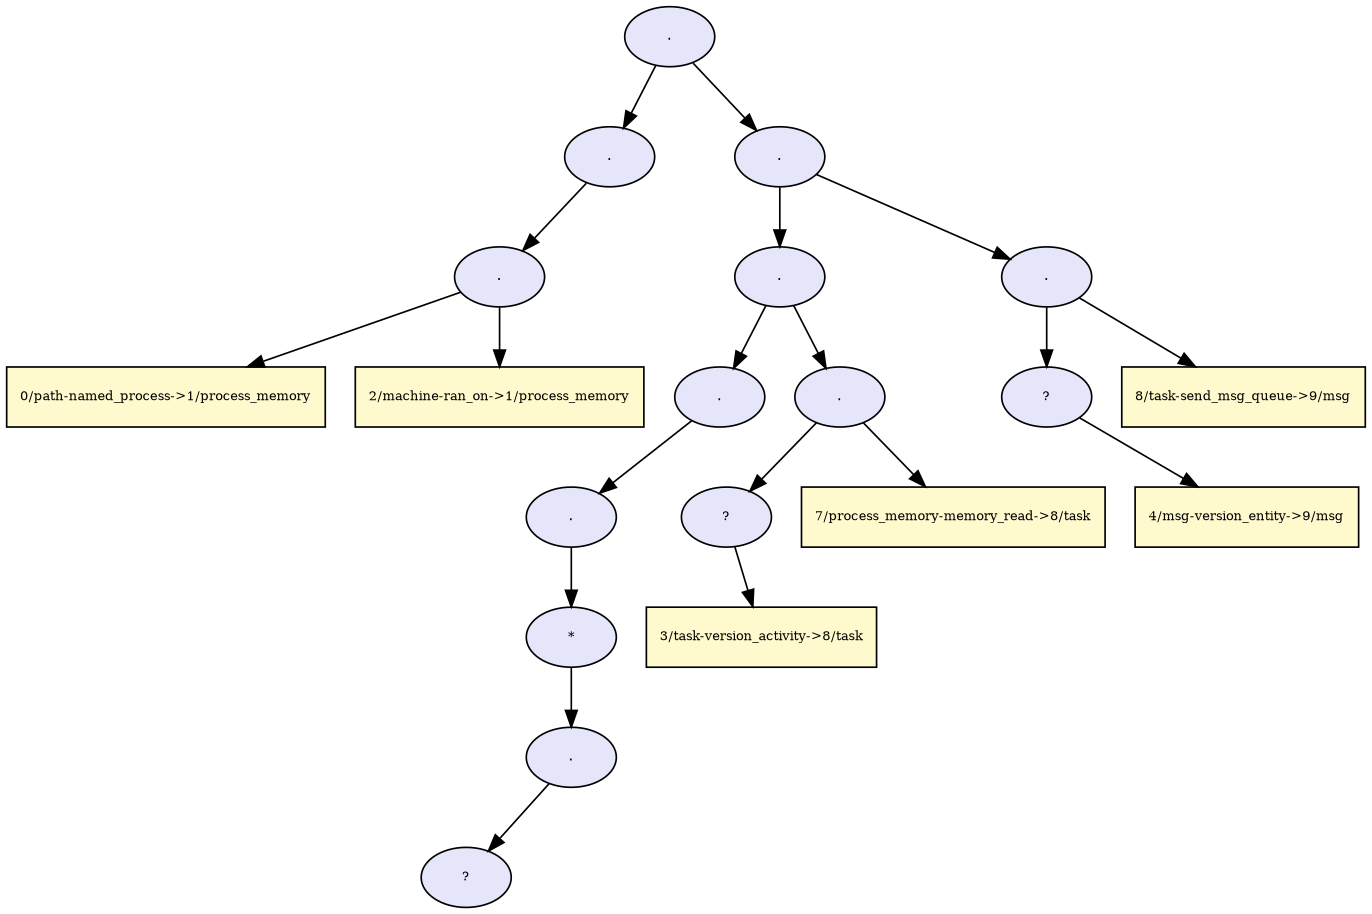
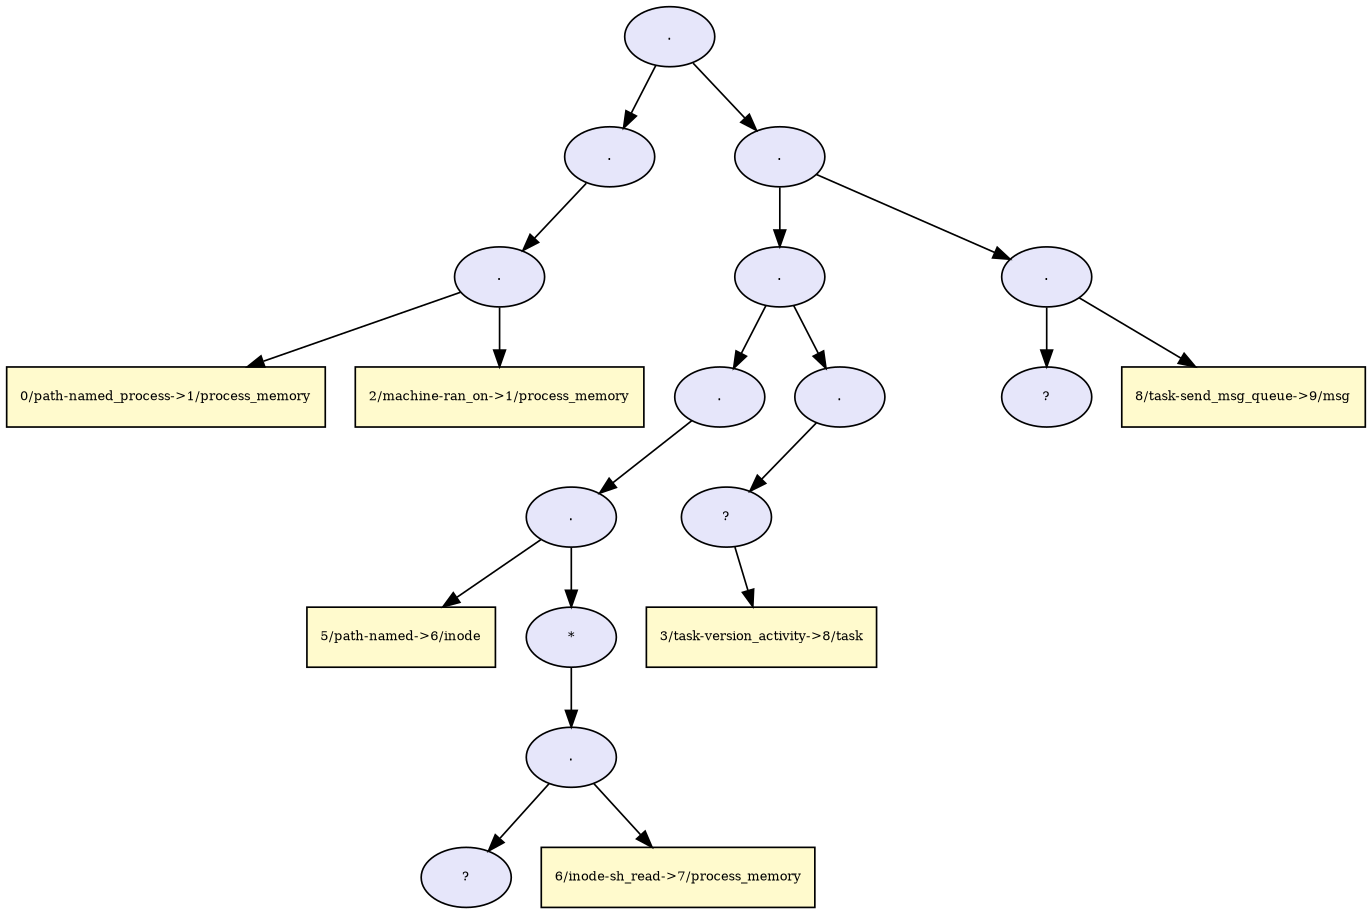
(953, 517) -> none
(1247, 517) -> none
none -> (401, 637)
none -> (678, 877)
